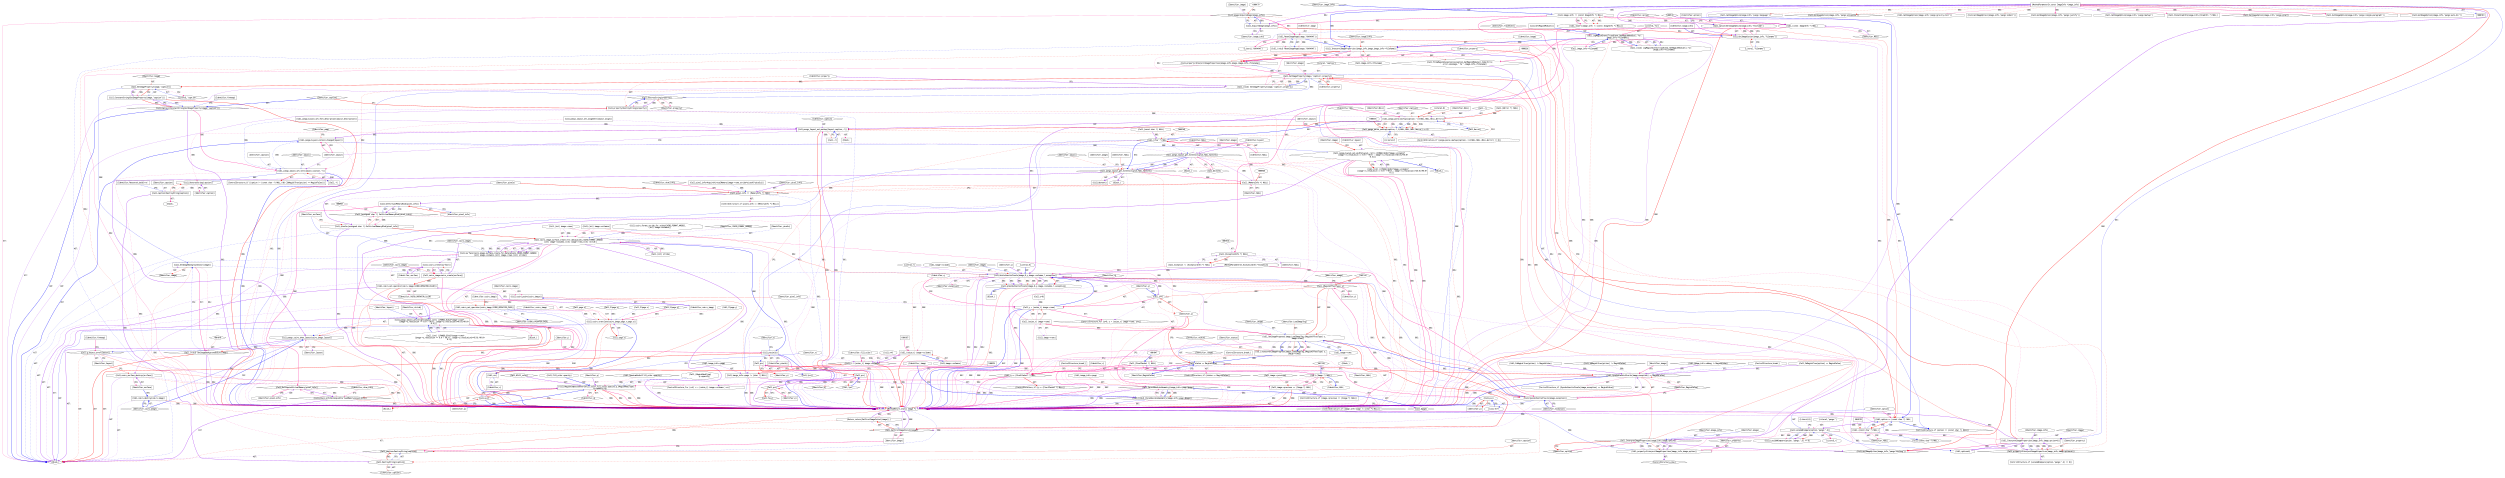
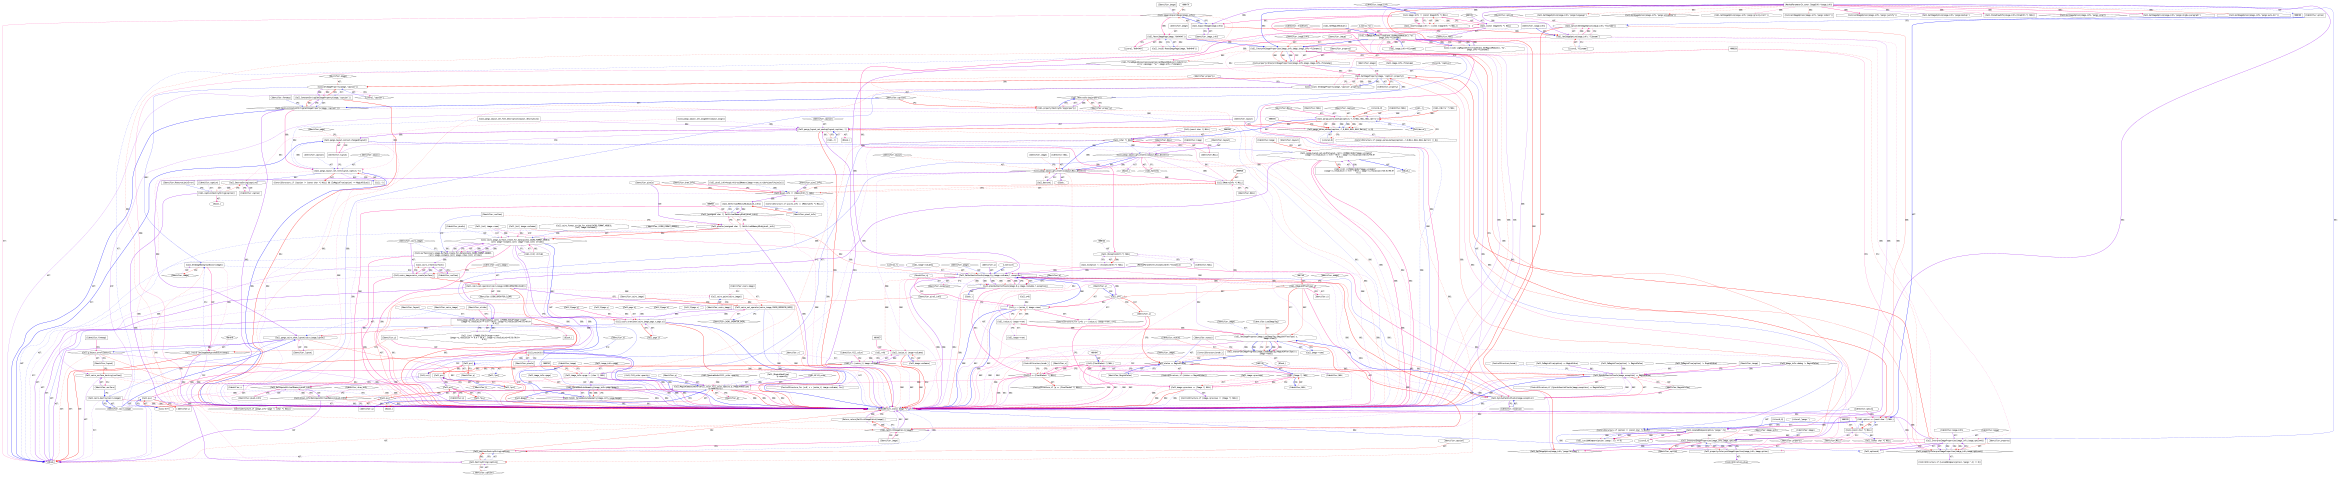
(1306, 402) -> (555, 393)
